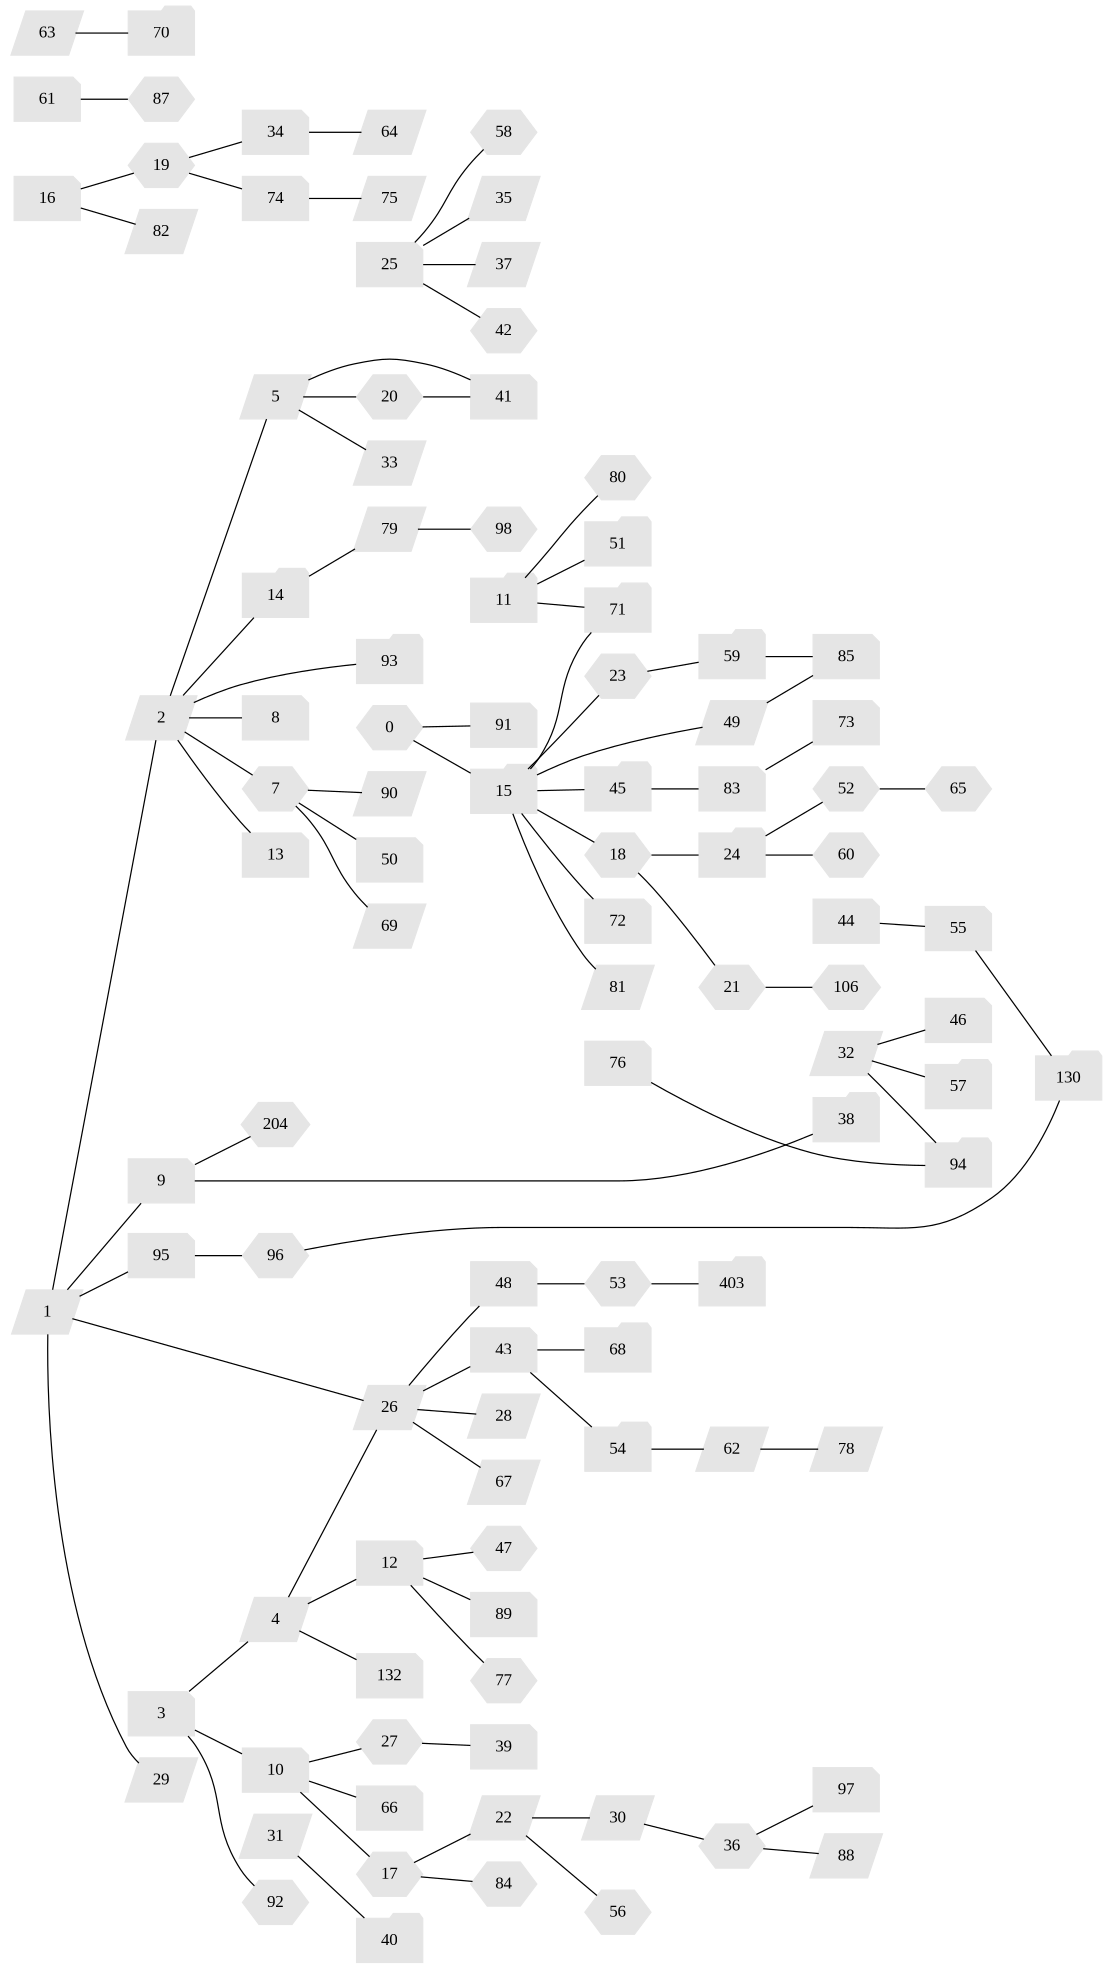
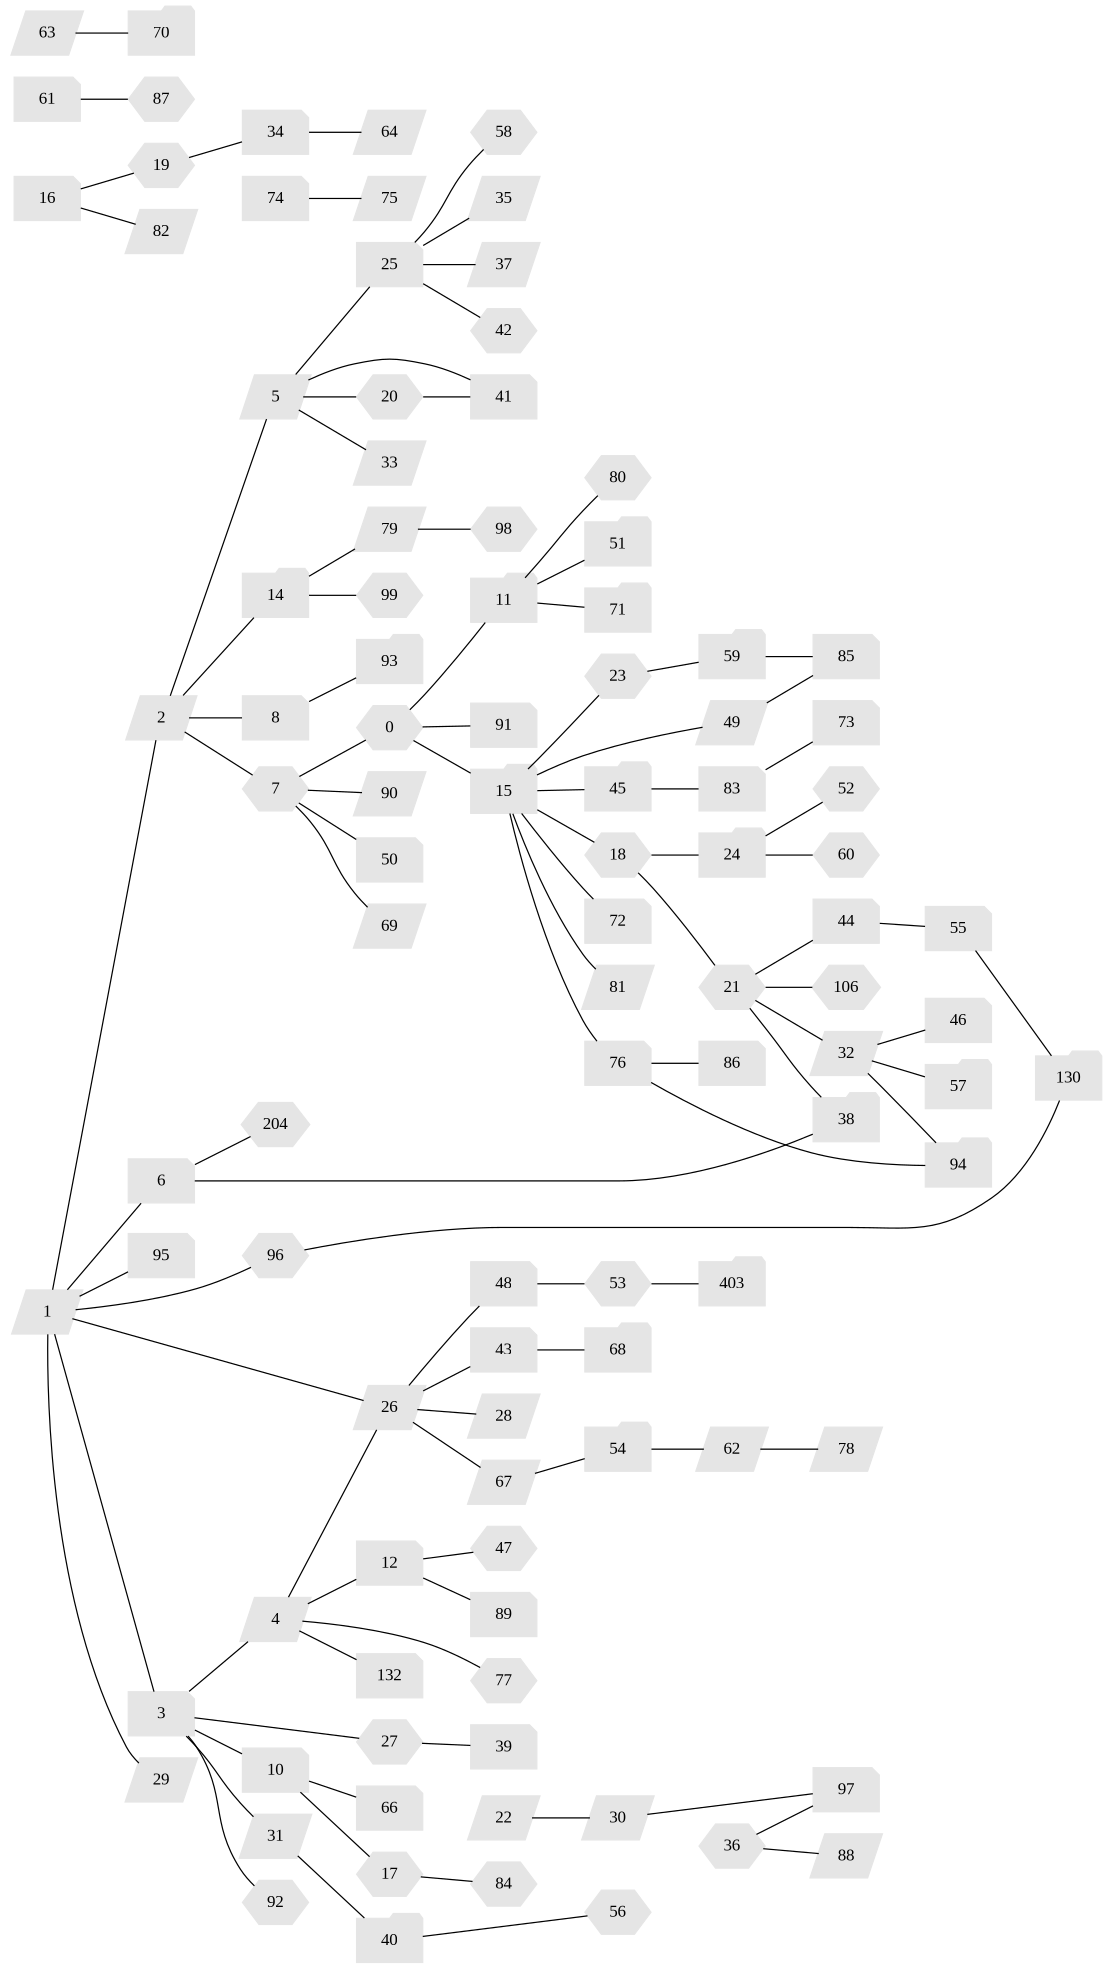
(216, 181) -> none
none -> (333, 331)
none -> (390, 595)
none -> (449, 667)
(273, 677) -> (333, 690)
(561, 701) -> (544, 931)
none -> (333, 758)
(958, 789) -> none
(276, 855) -> none
none -> (784, 957)
none -> (789, 1020)
none -> (785, 1054)
none -> (732, 1063)
(161, 1181) -> (161, 1181)
(218, 1256) -> (165, 1296)
(561, 1400) -> (560, 1466)
none -> (104, 1513)
(447, 1624) -> (394, 1635)
(335, 1755) -> (277, 1728)
none -> (220, 1777)
(674, 1832) -> (730, 1804)
(442, 1848) -> none
(561, 1866) -> (505, 1926)
